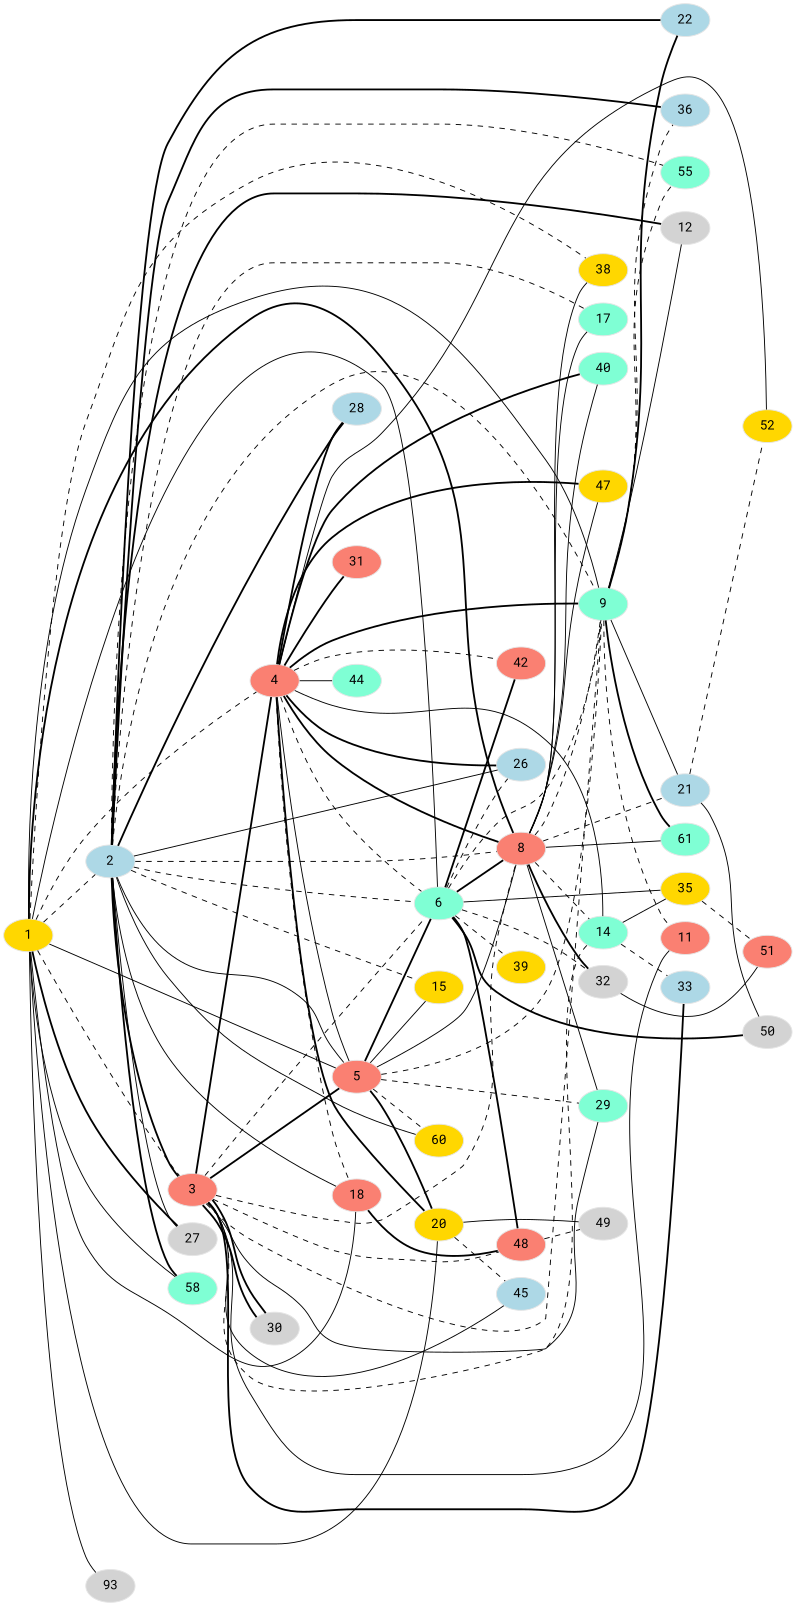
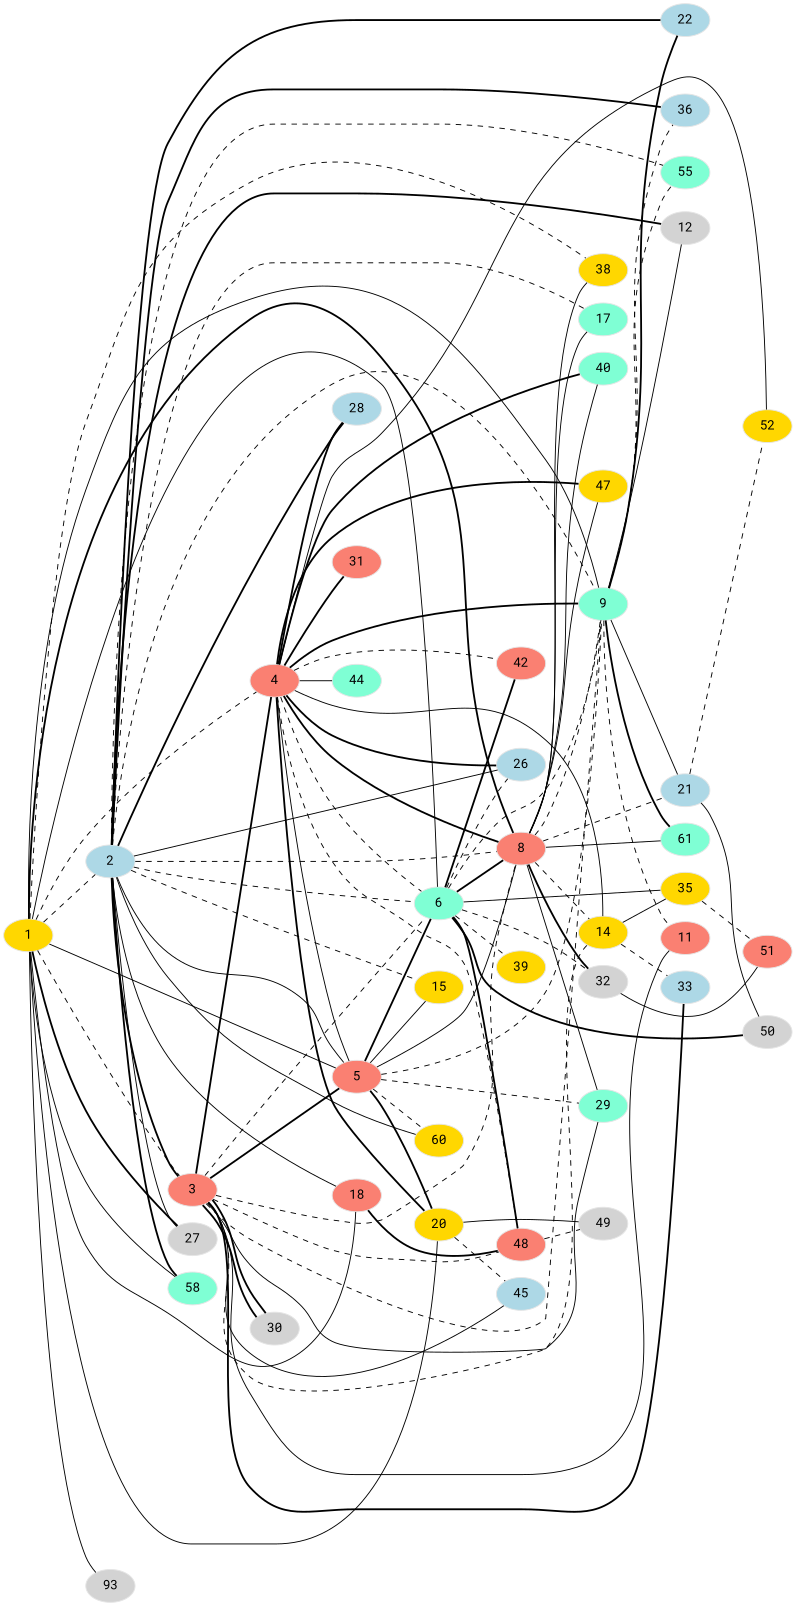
(603, 933) -> (603, 933)
(298, 941) -> (436, 941)
